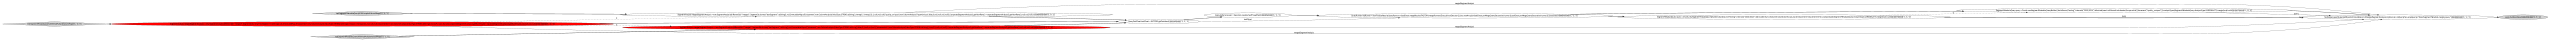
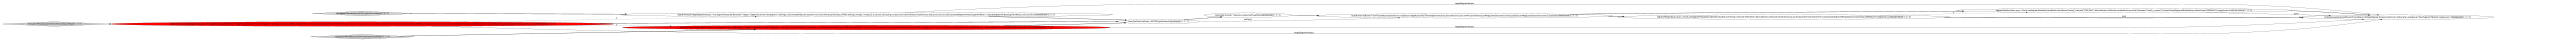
(2523, 17) -> none
